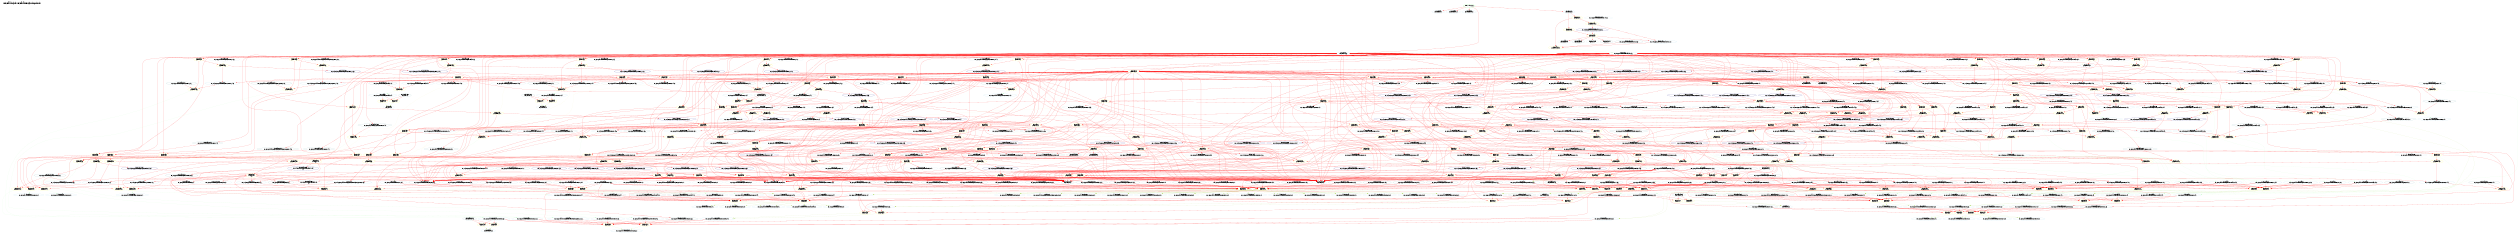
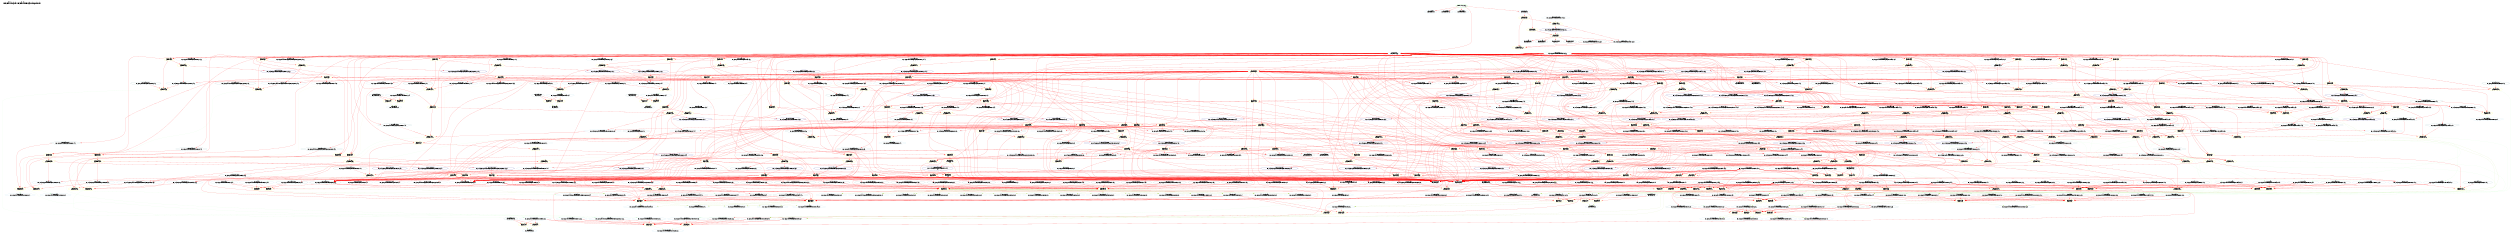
none -> (394, 107)
